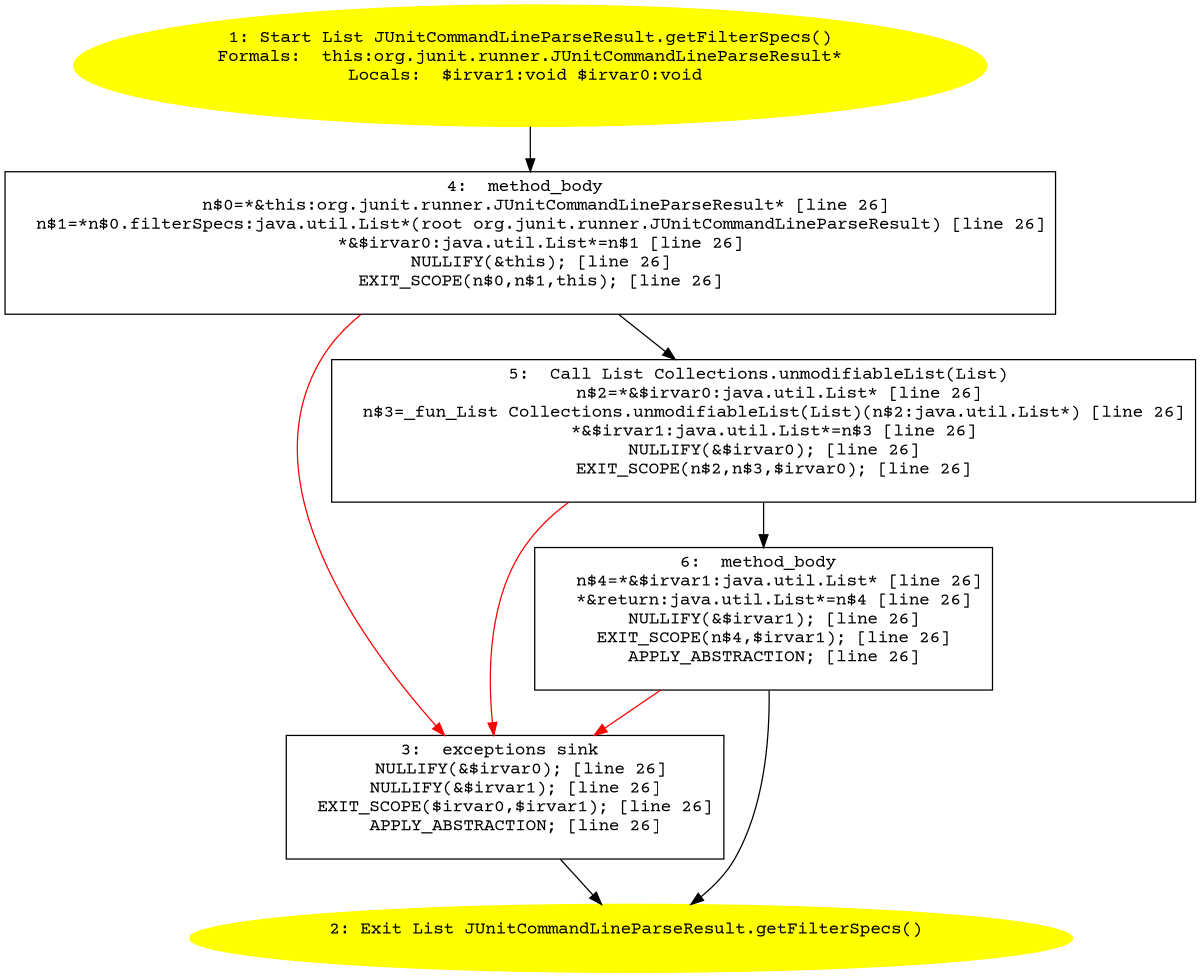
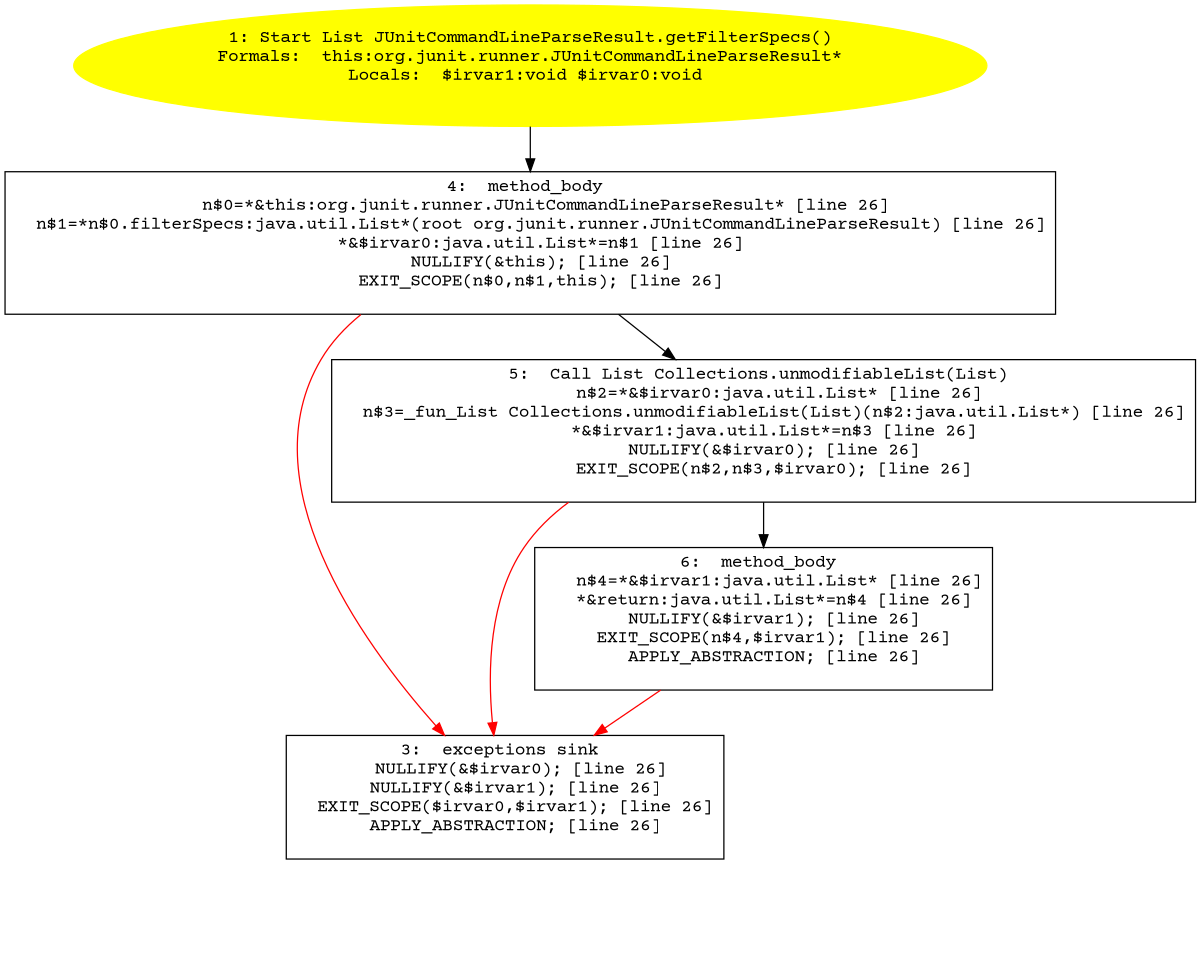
(631, 938) -> none
